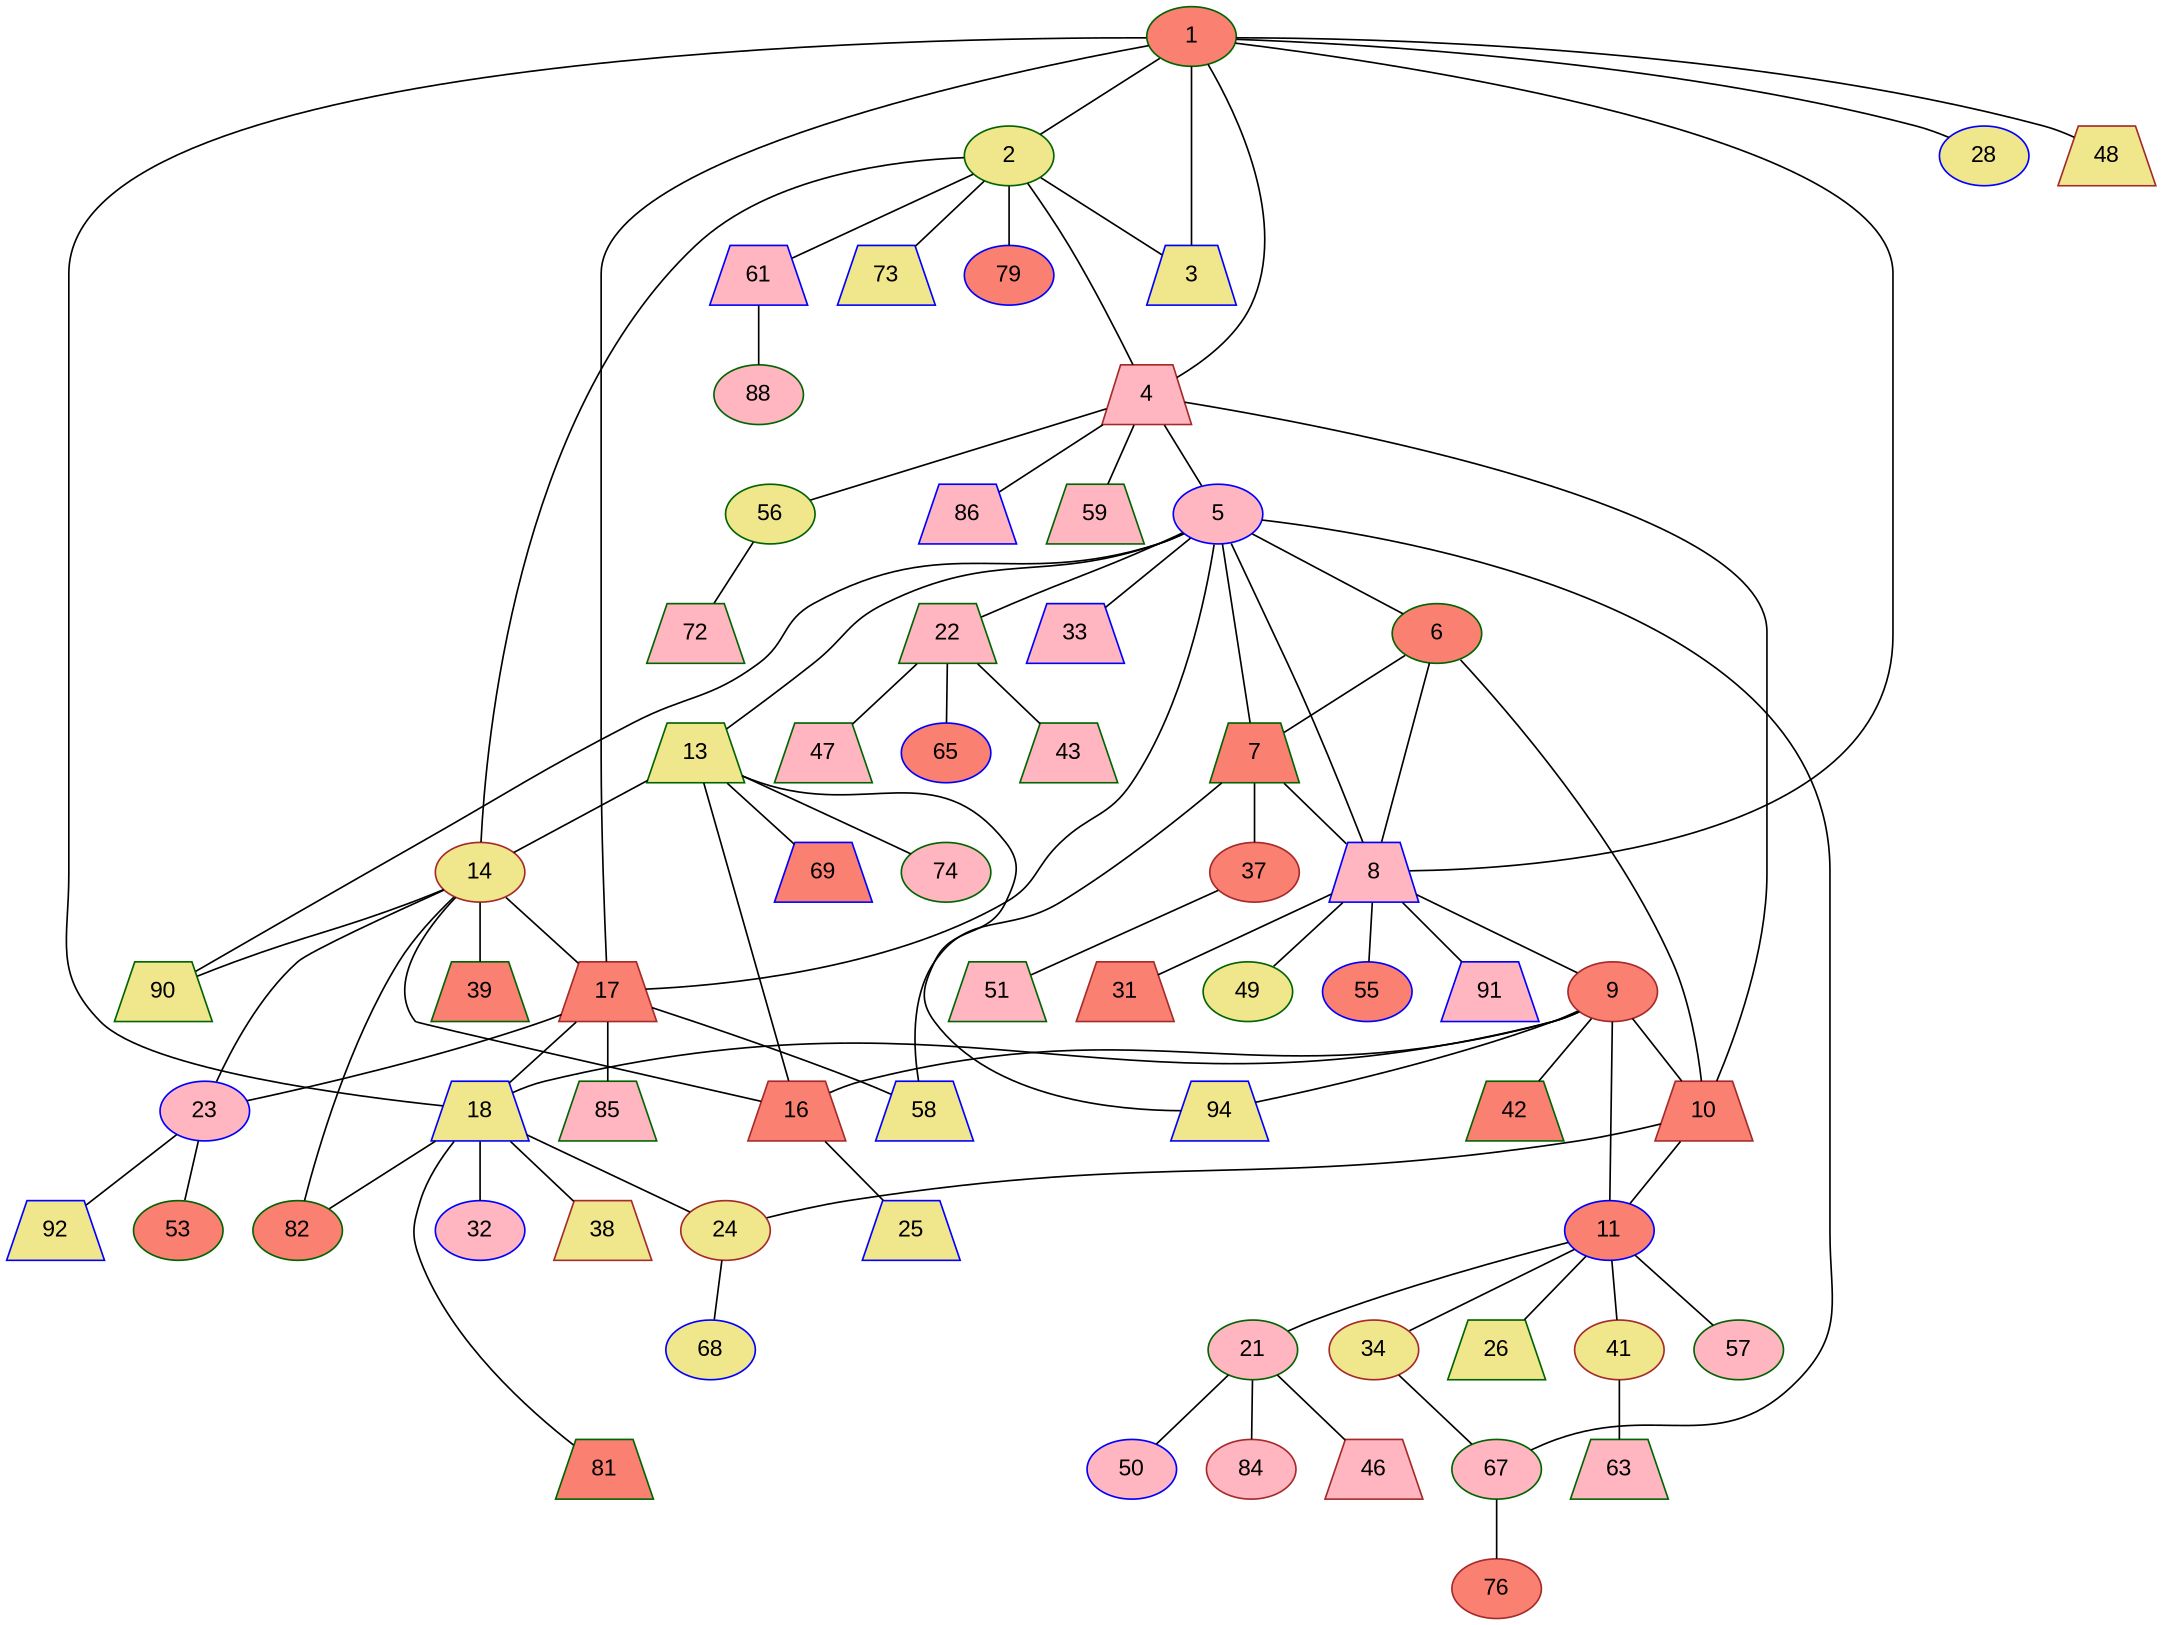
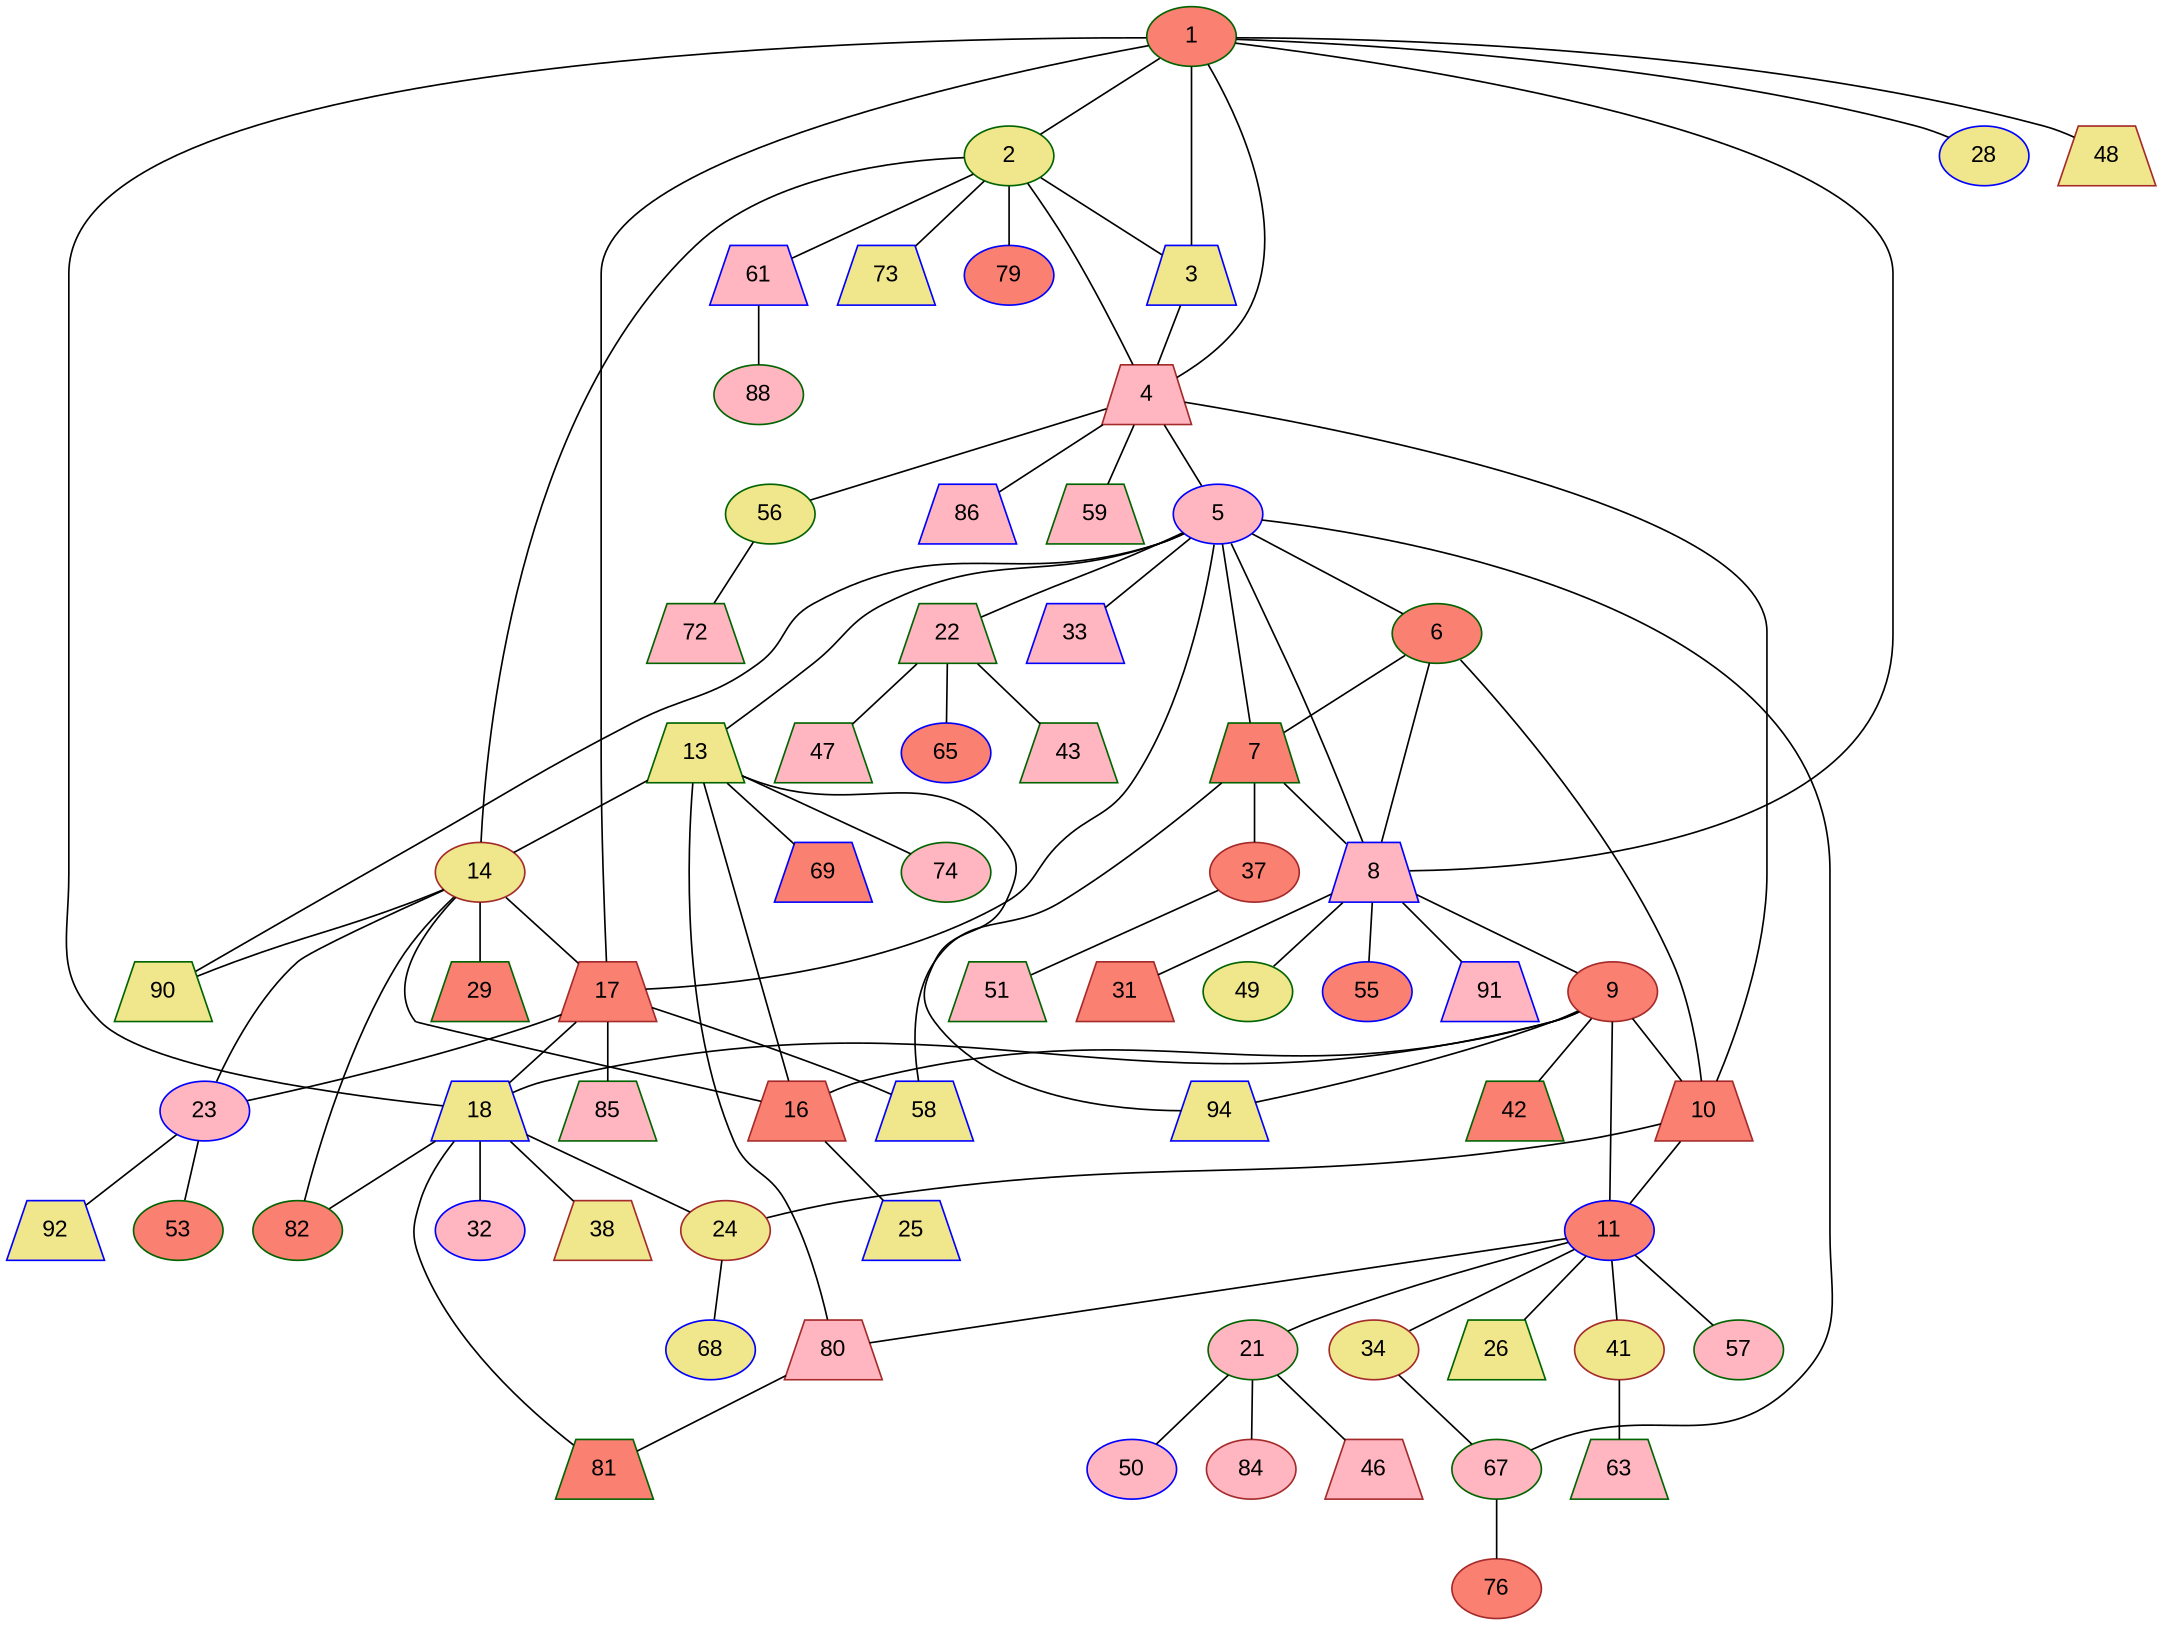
none -> (1169, 335)
(480, 992) -> (480, 992)
none -> (833, 1350)
